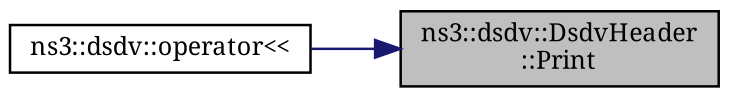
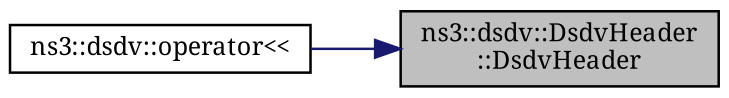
(560, 49) -> (560, 49)
